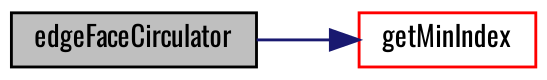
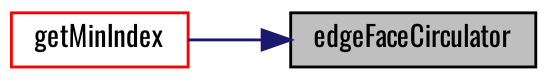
(293, 40) -> (225, 40)
